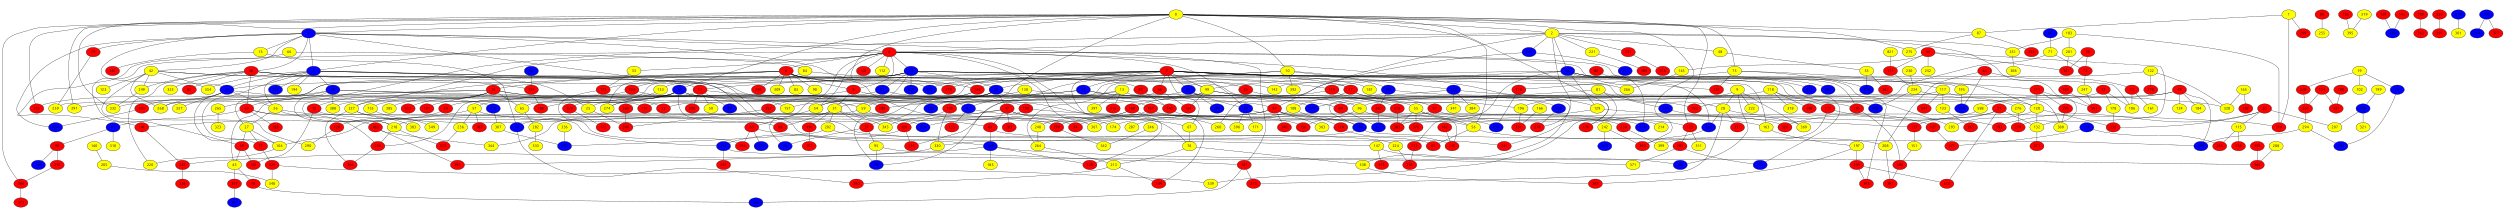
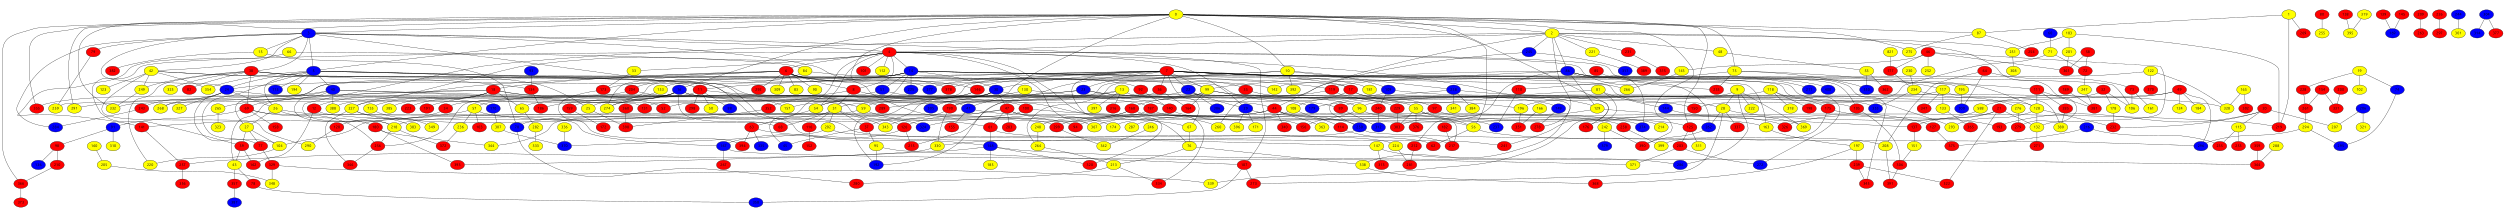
(2378, 90) -> none
(132, 93) -> none
